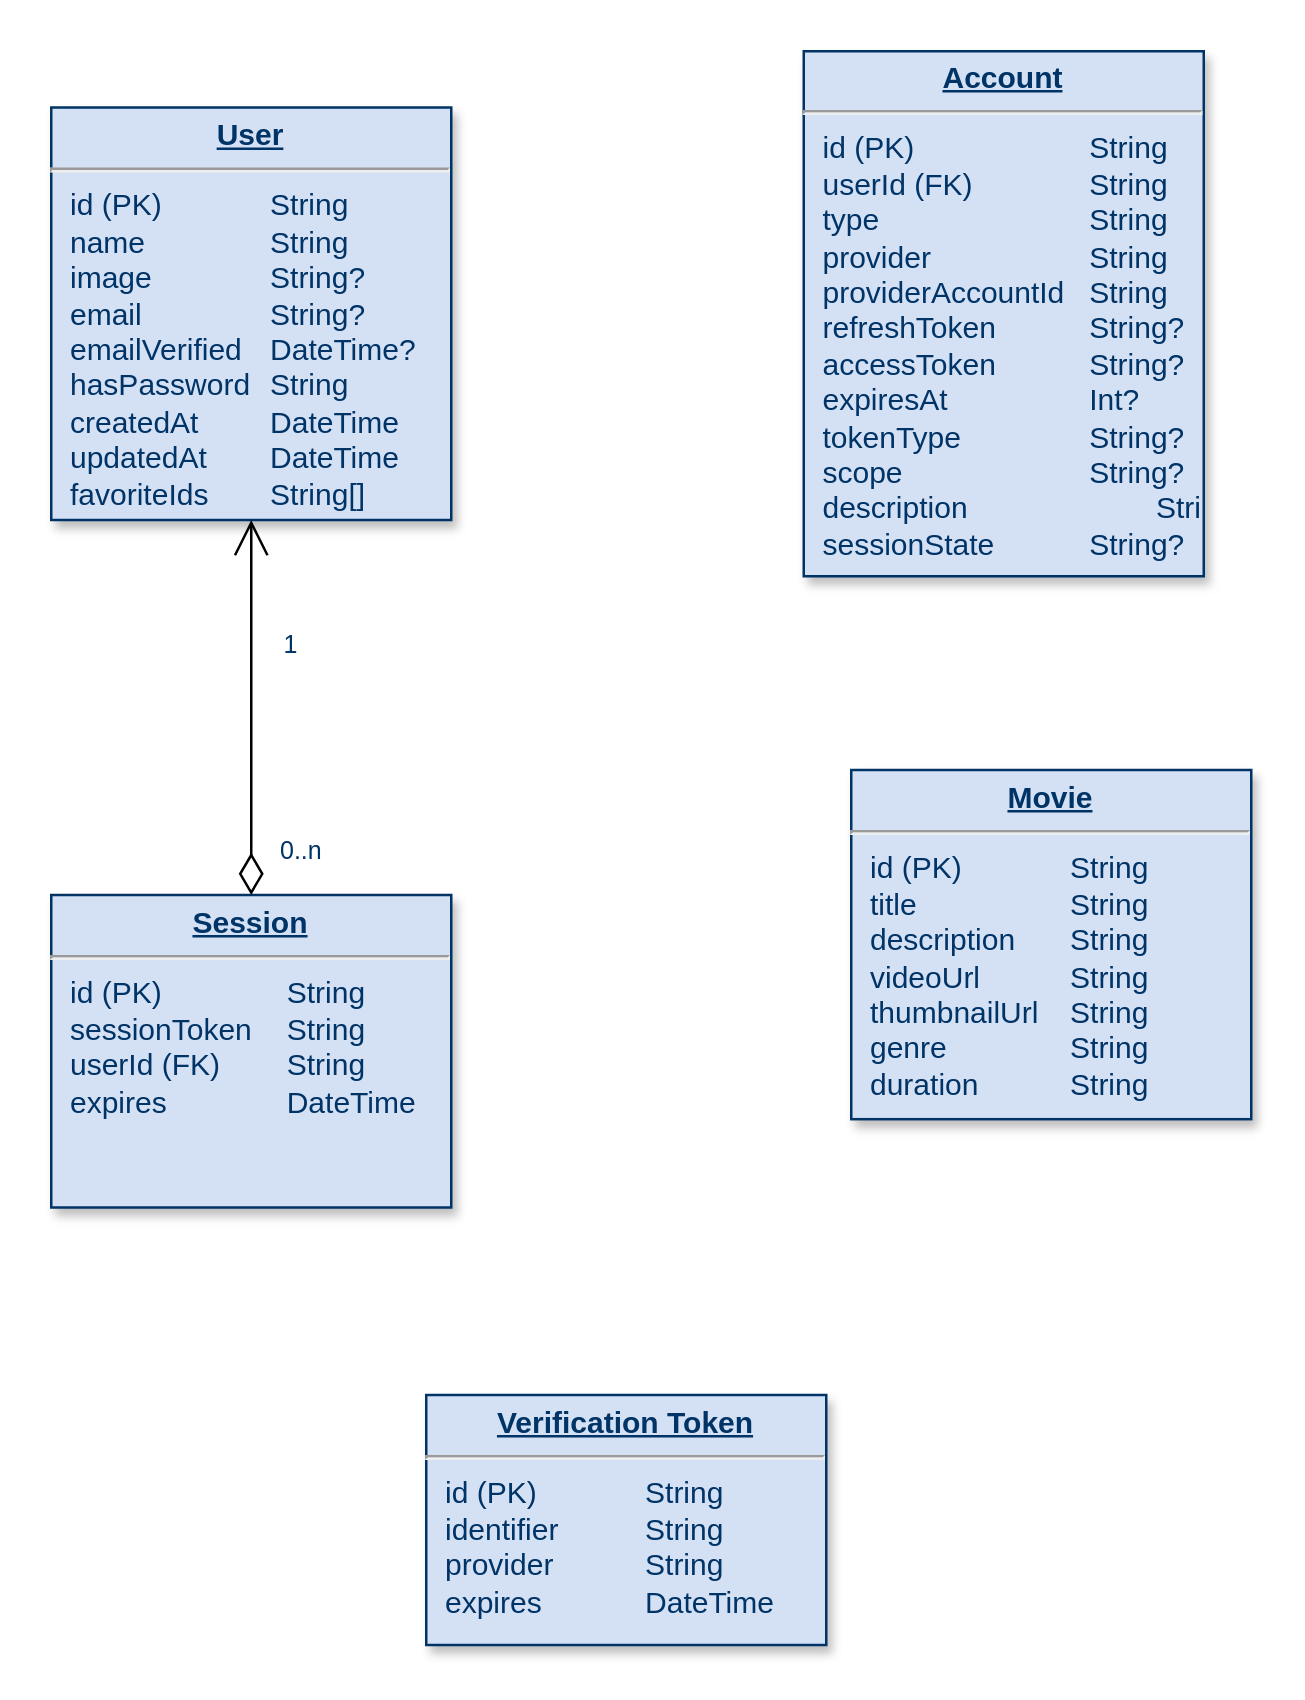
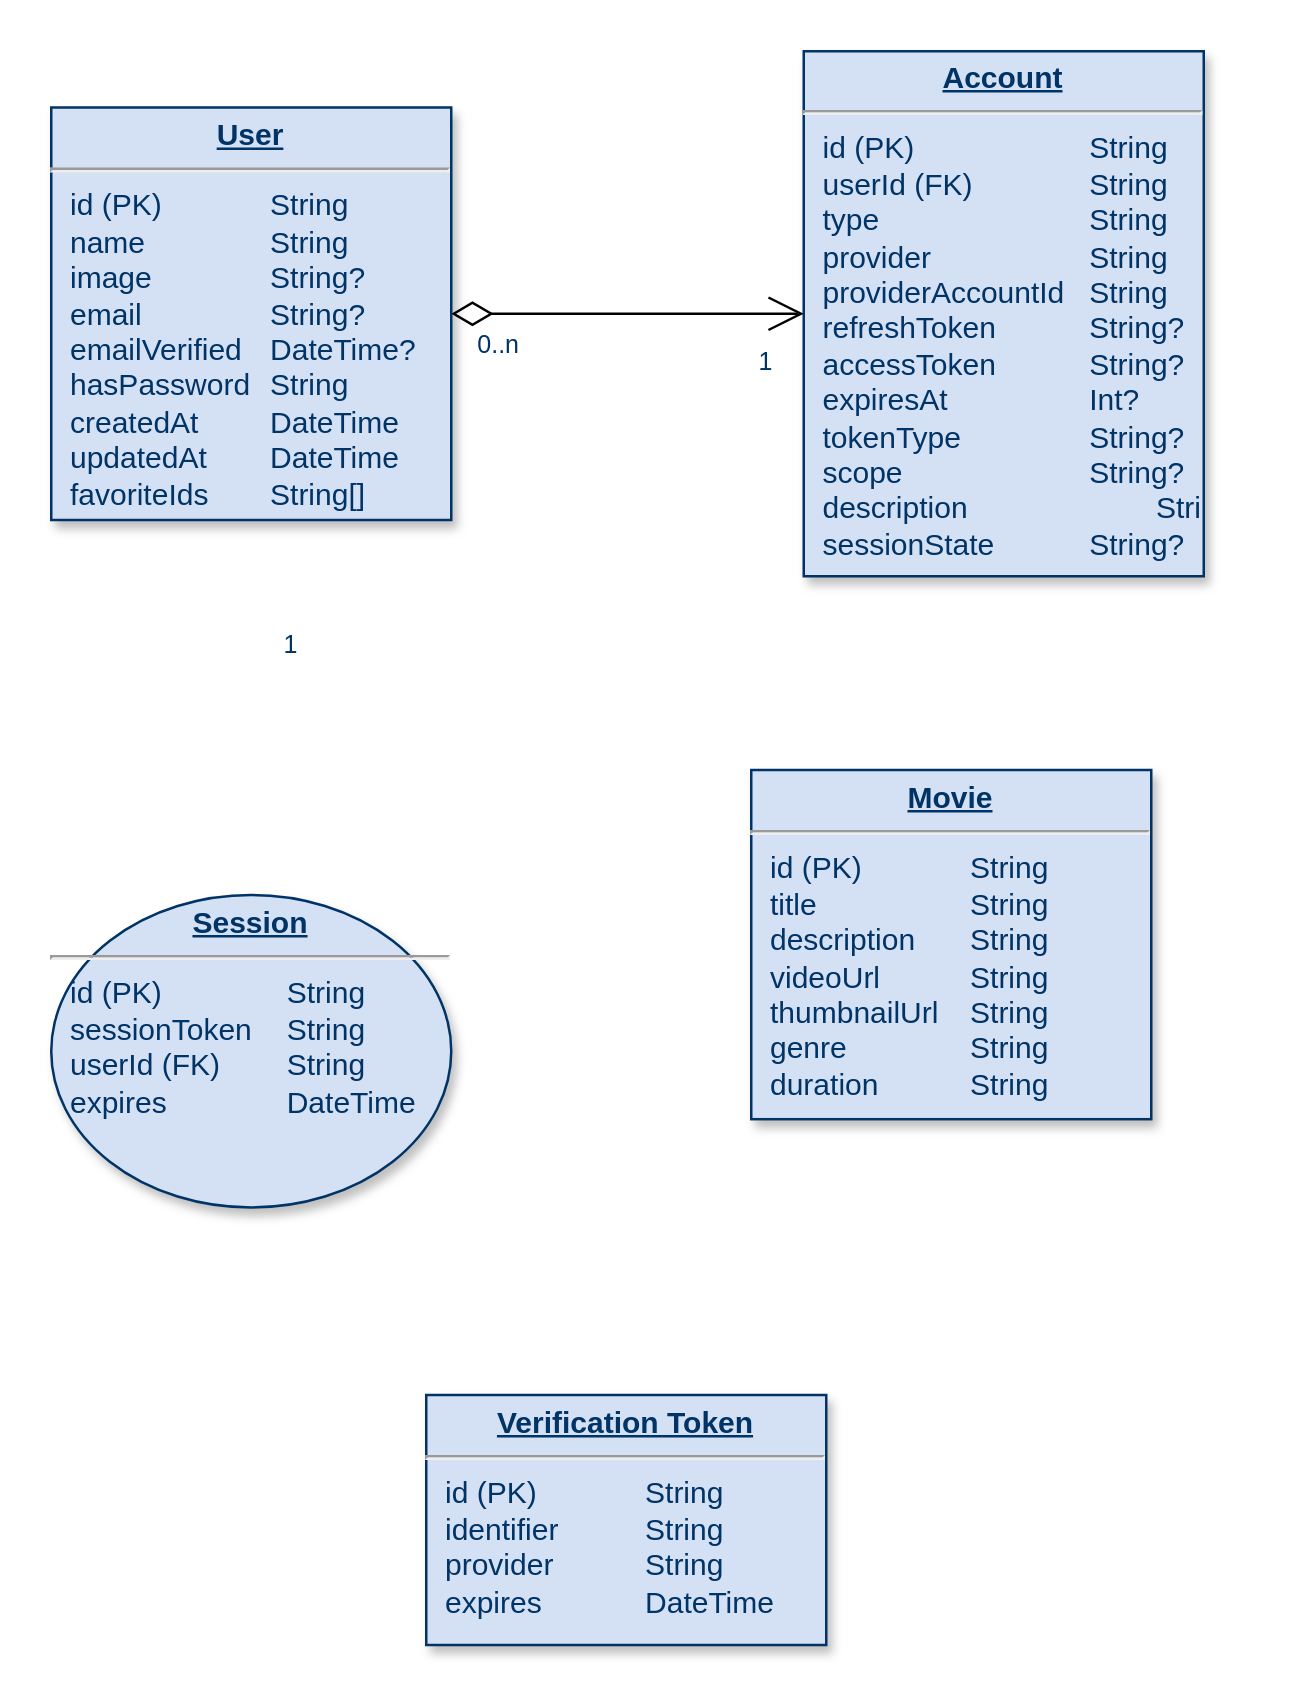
none -> (645, 314)
(251, 691) -> none
(1051, 945) -> (951, 945)
(251, 1051) -> (251, 1051)
